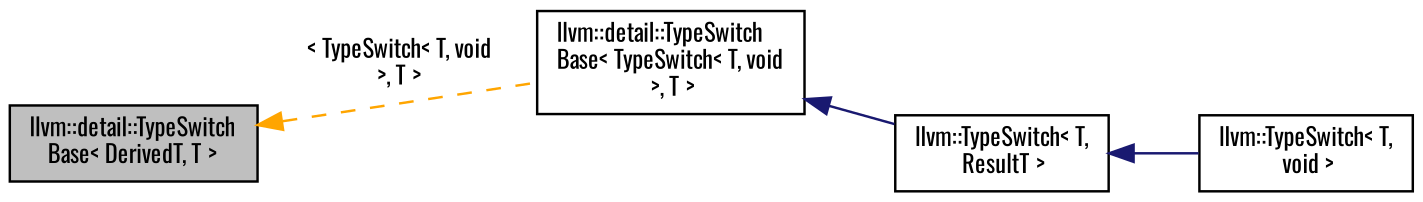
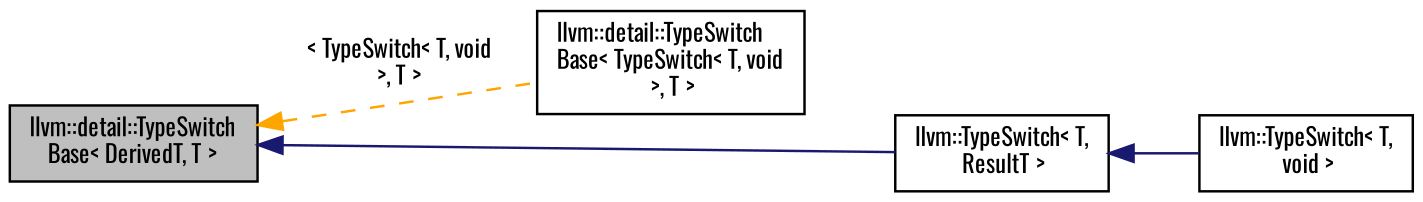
(862, 115) -> (589, 149)
